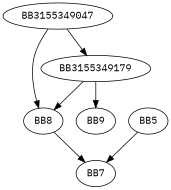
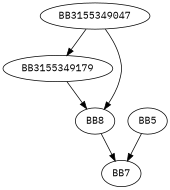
(96, 121) -> none
